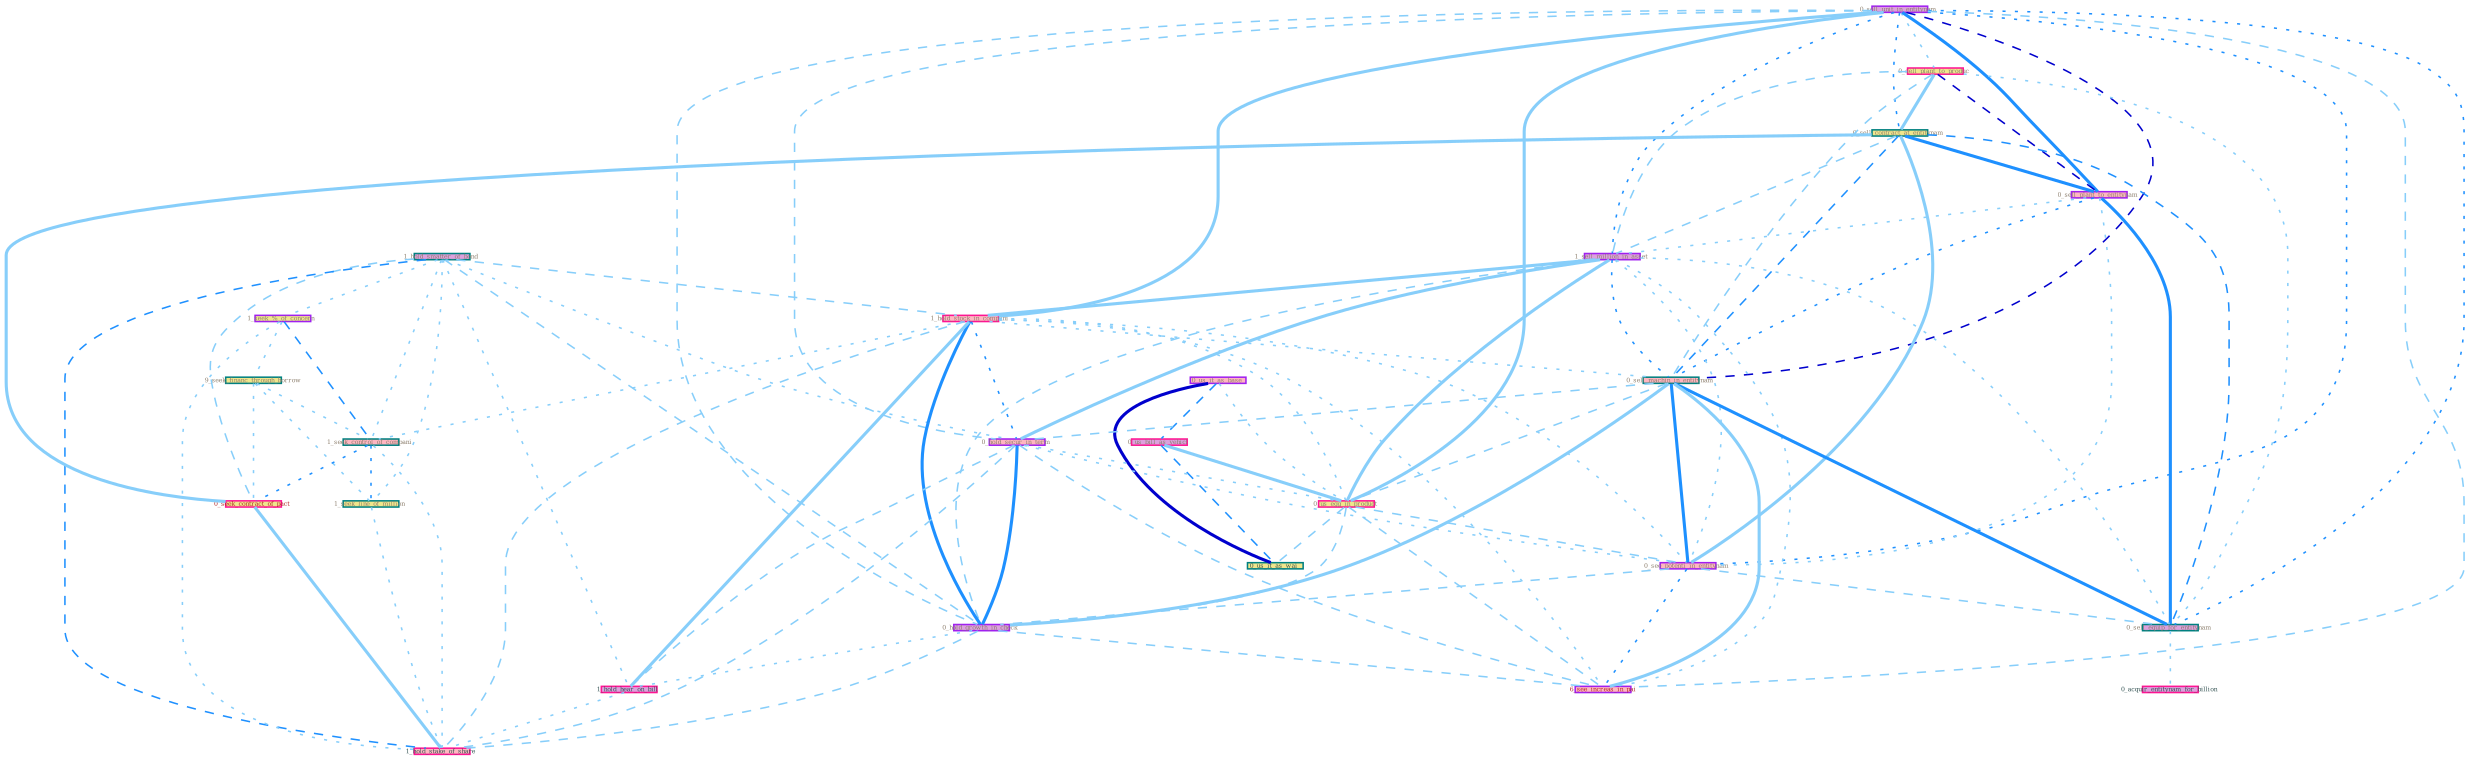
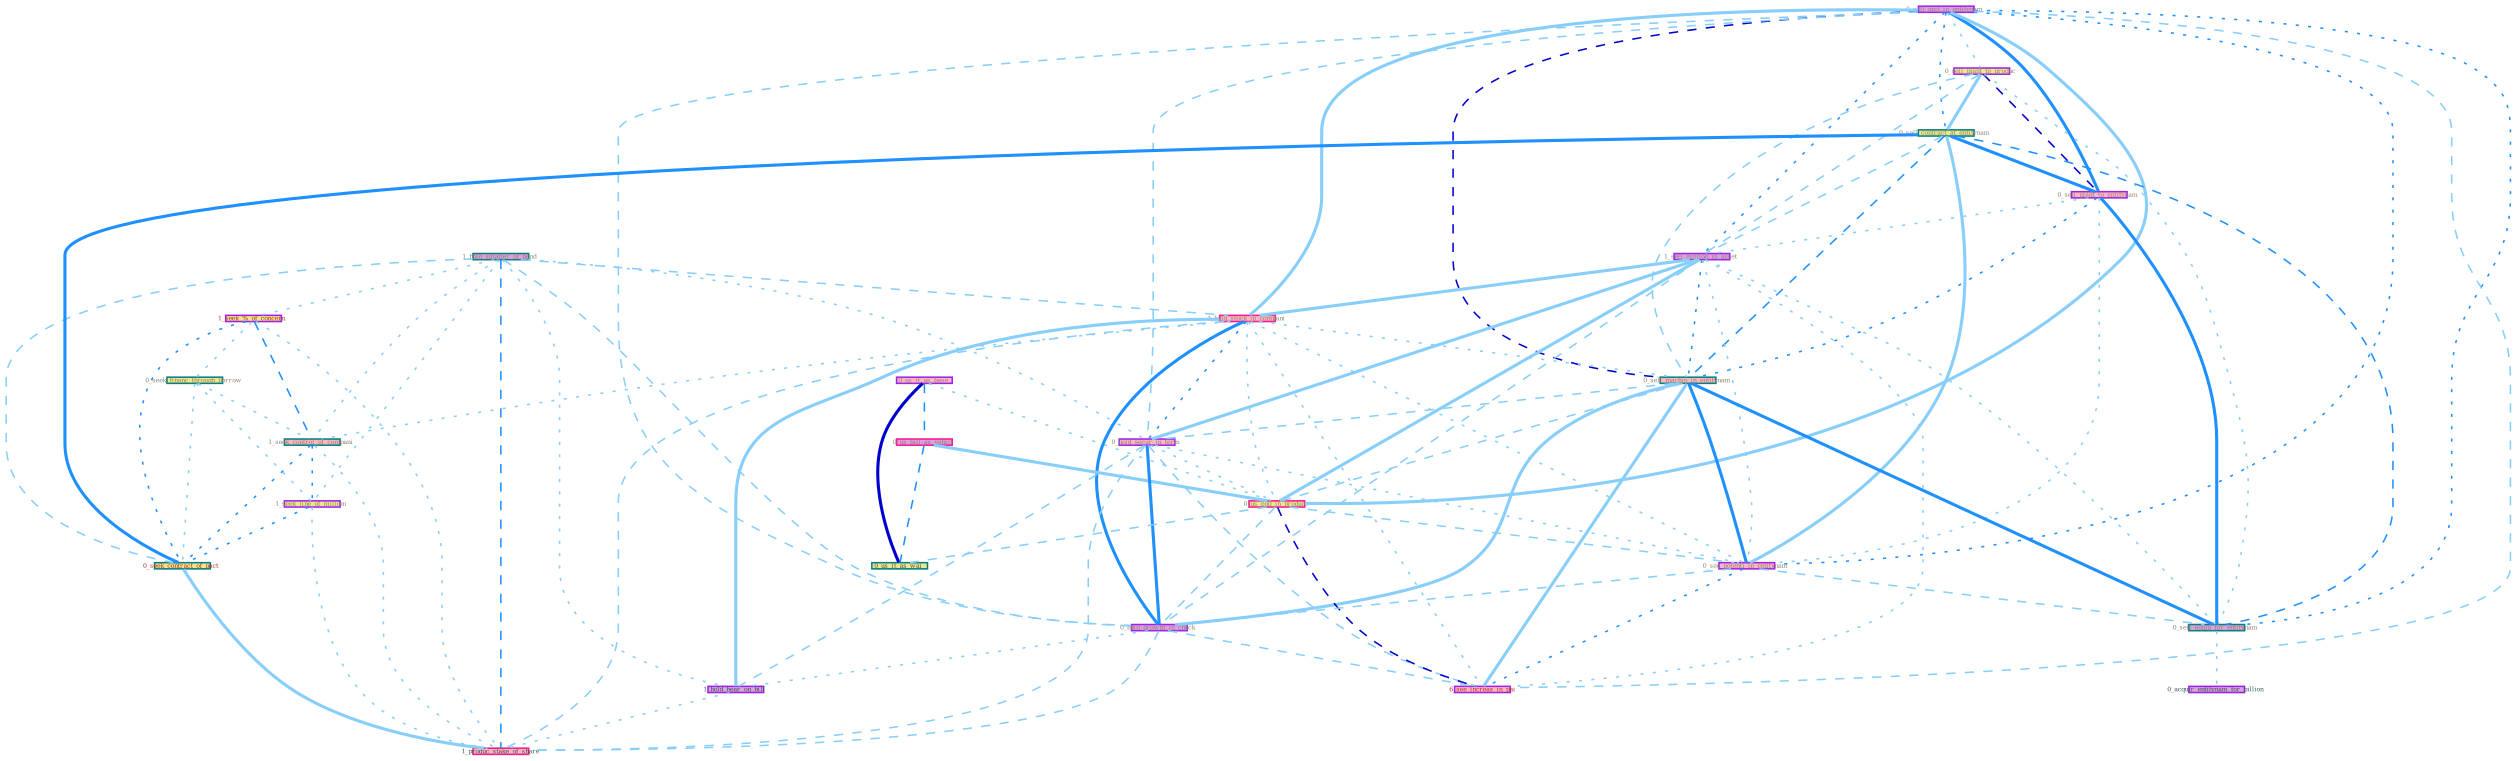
(1935, 71) -> (1982, 71)
(734, 165) -> (806, 164)
(283, 318) -> (254, 318)
(254, 380) -> (195, 380)
none -> (141, 417)
(254, 504) -> (182, 566)
(371, 504) -> (312, 504)
none -> (247, 535)
(1475, 597) -> (1353, 624)
(629, 689) -> (736, 689)
(2170, 689) -> (2217, 689)
(442, 751) -> (501, 751)
